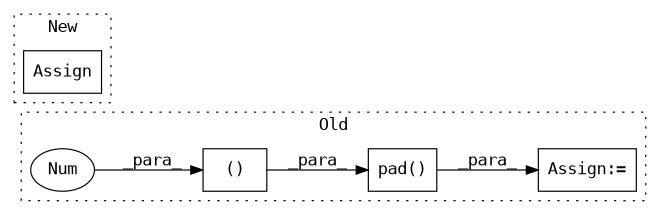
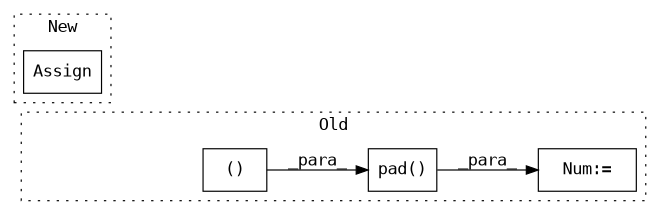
(63, 170) -> none
(587, 170) -> (587, 170)
